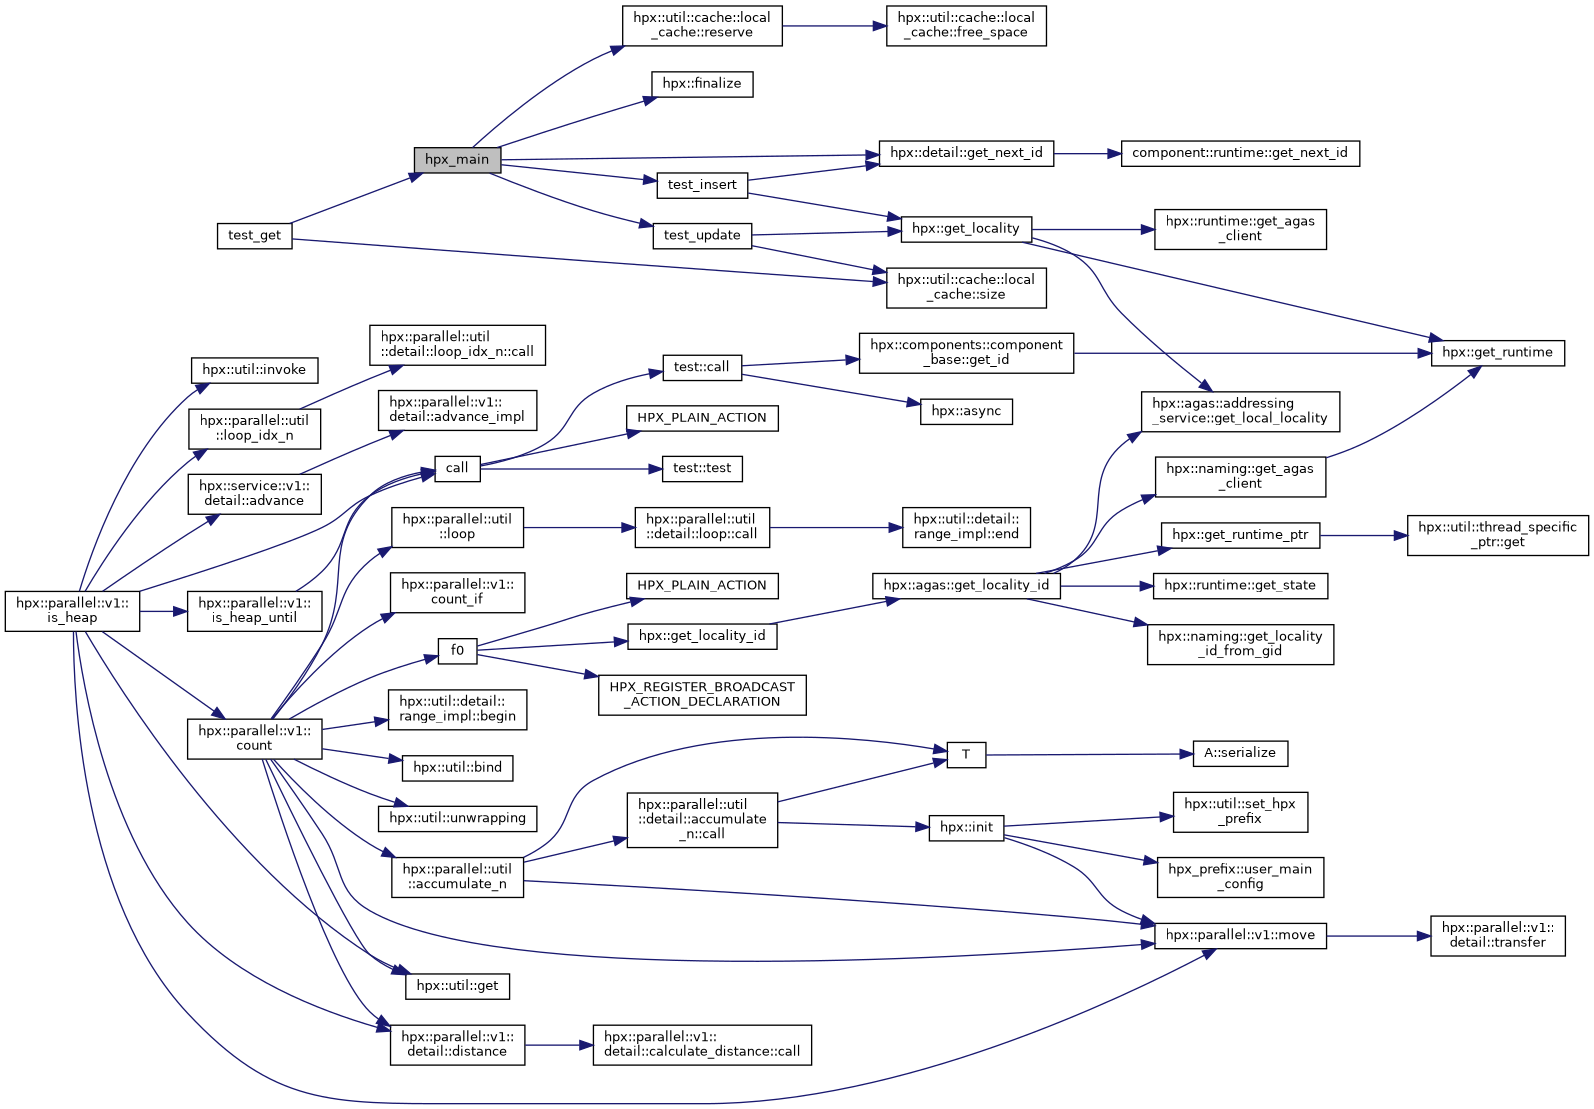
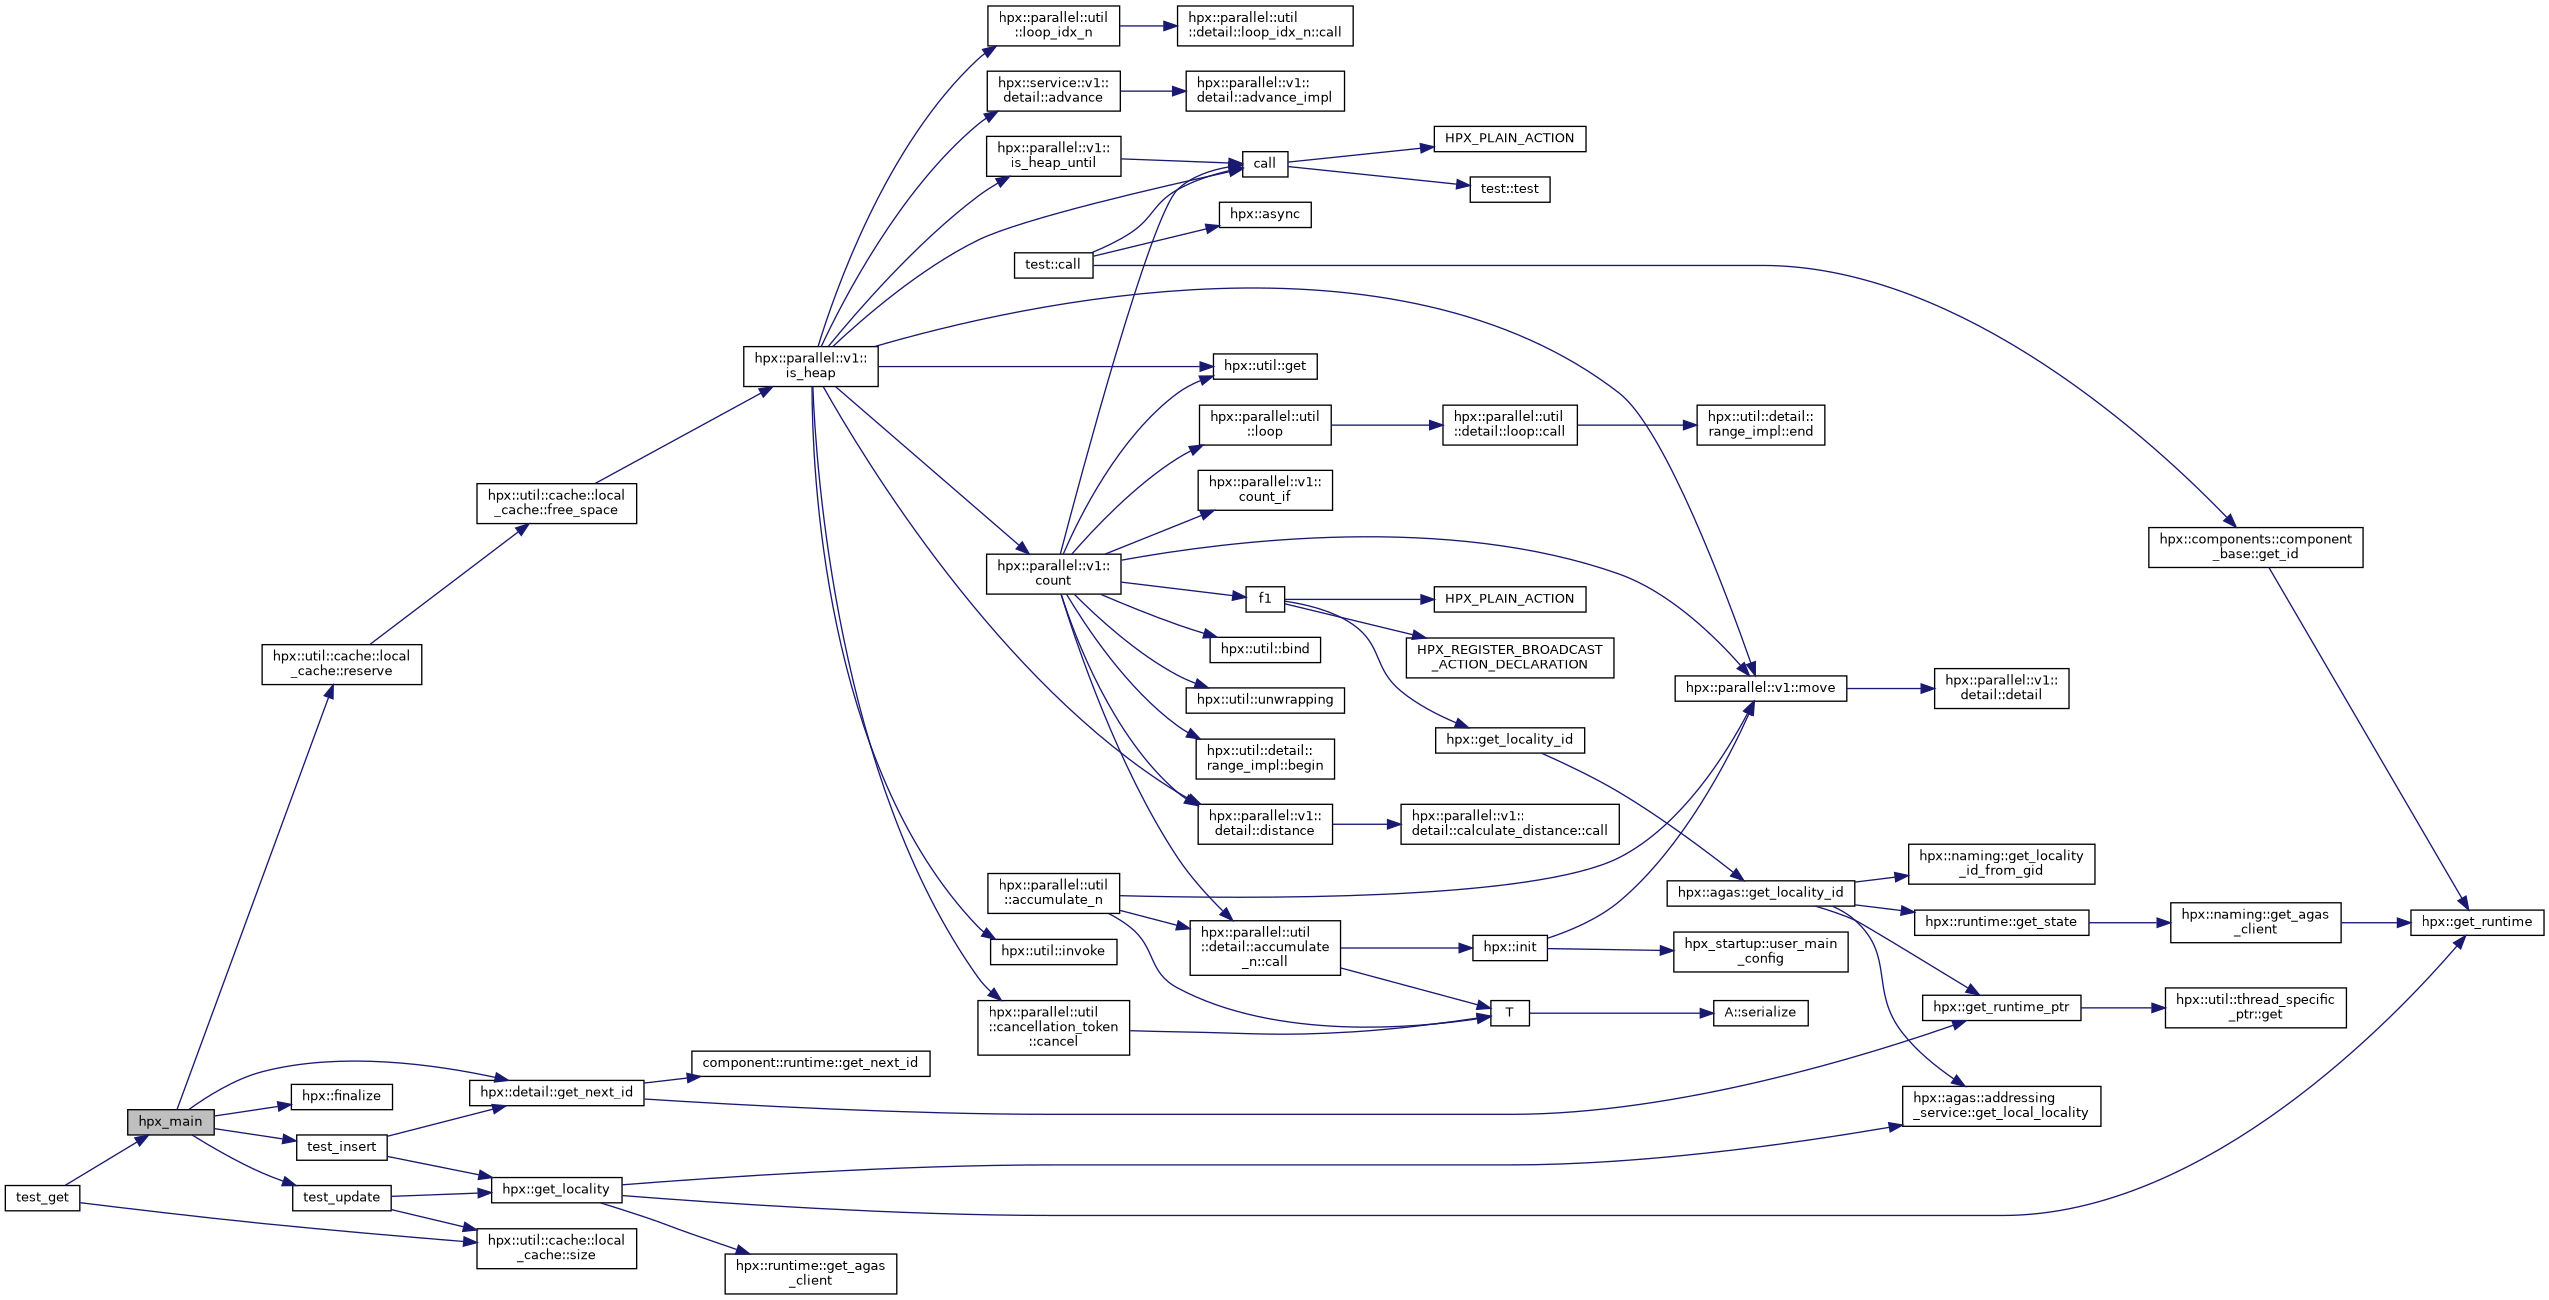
(567, 422) -> (1157, 206)
none -> (678, 438)
(1102, 529) -> (2123, 923)
(458, 651) -> (1265, 599)
(325, 810) -> (1129, 770)
(1241, 812) -> none
(1241, 878) -> (1761, 952)
(1498, 936) -> (2002, 689)
none -> (1054, 1028)
none -> (1304, 1114)
